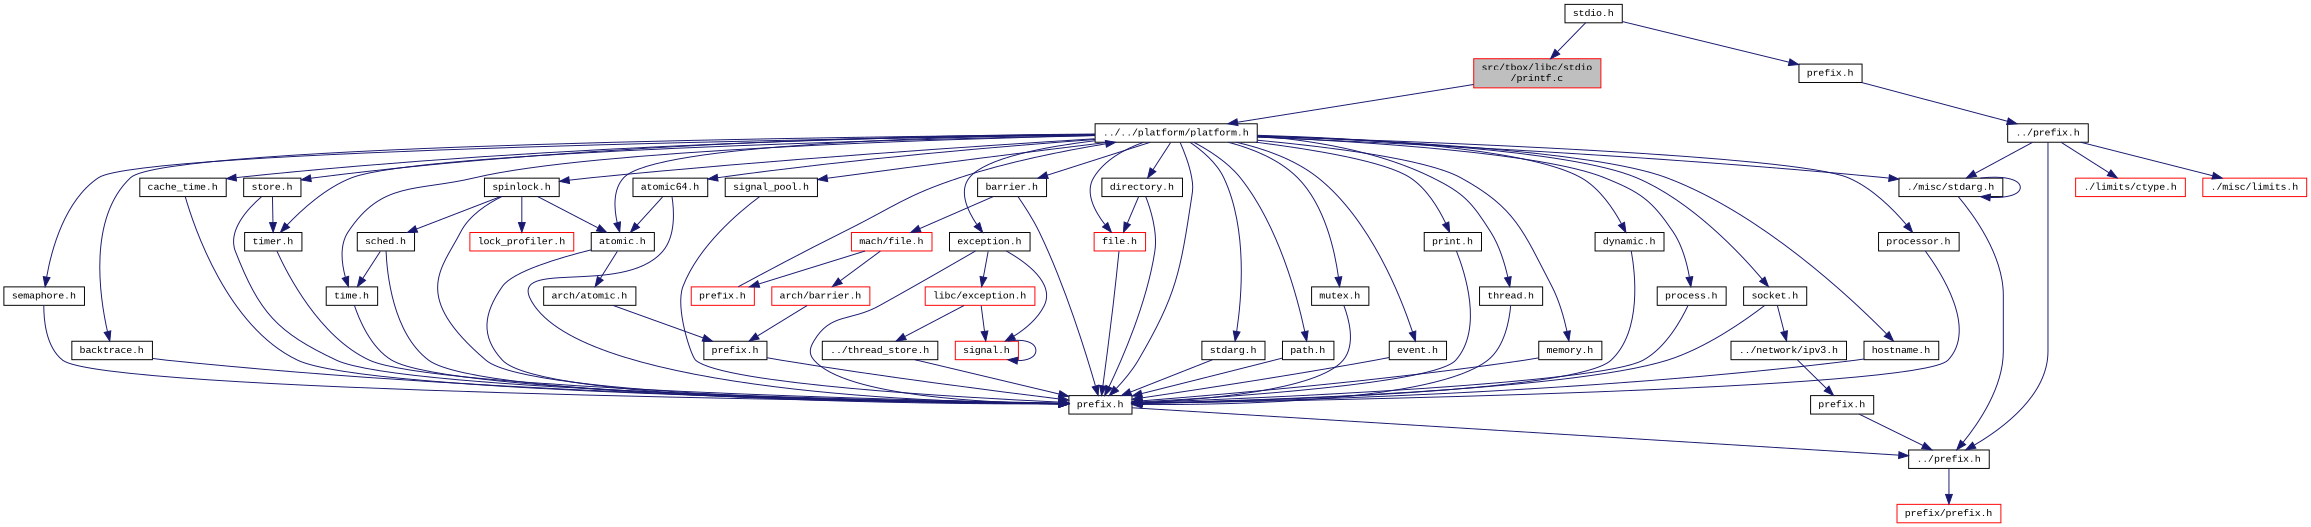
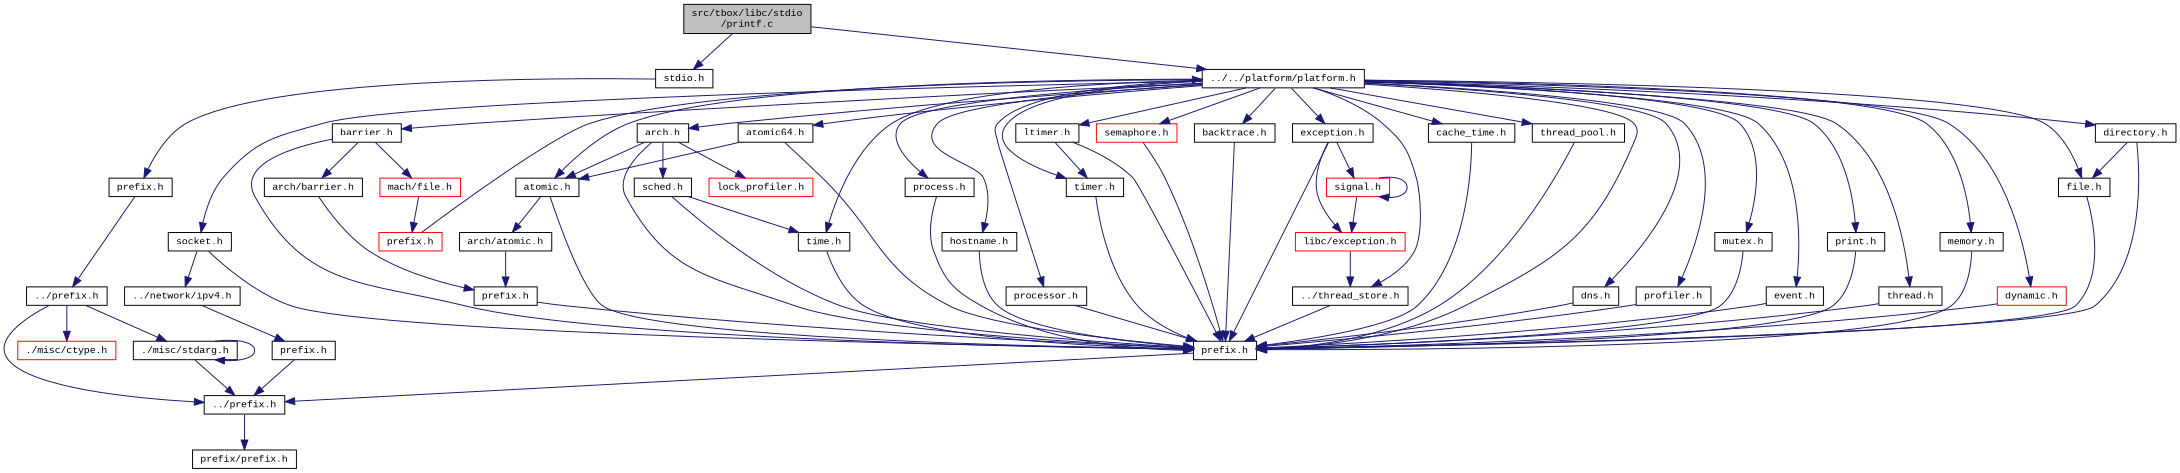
(1572, 37) -> (717, 48)
(1537, 73) -> (747, 19)
(1573, 154) -> (1413, 167)
(272, 187) -> (1047, 133)
(522, 187) -> (663, 133)
(771, 187) -> (1578, 133)
(2130, 187) -> (67, 350)
(2255, 187) -> none
(1120, 242) -> (2084, 187)
(1630, 242) -> (2032, 296)
(860, 266) -> (344, 157)
(44, 296) -> (1137, 133)
(821, 296) -> (313, 187)
(983, 319) -> (1355, 210)
(1233, 350) -> (1596, 296)
(1308, 350) -> (1674, 296)
(1789, 350) -> (182, 296)
(1949, 514) -> (244, 459)
